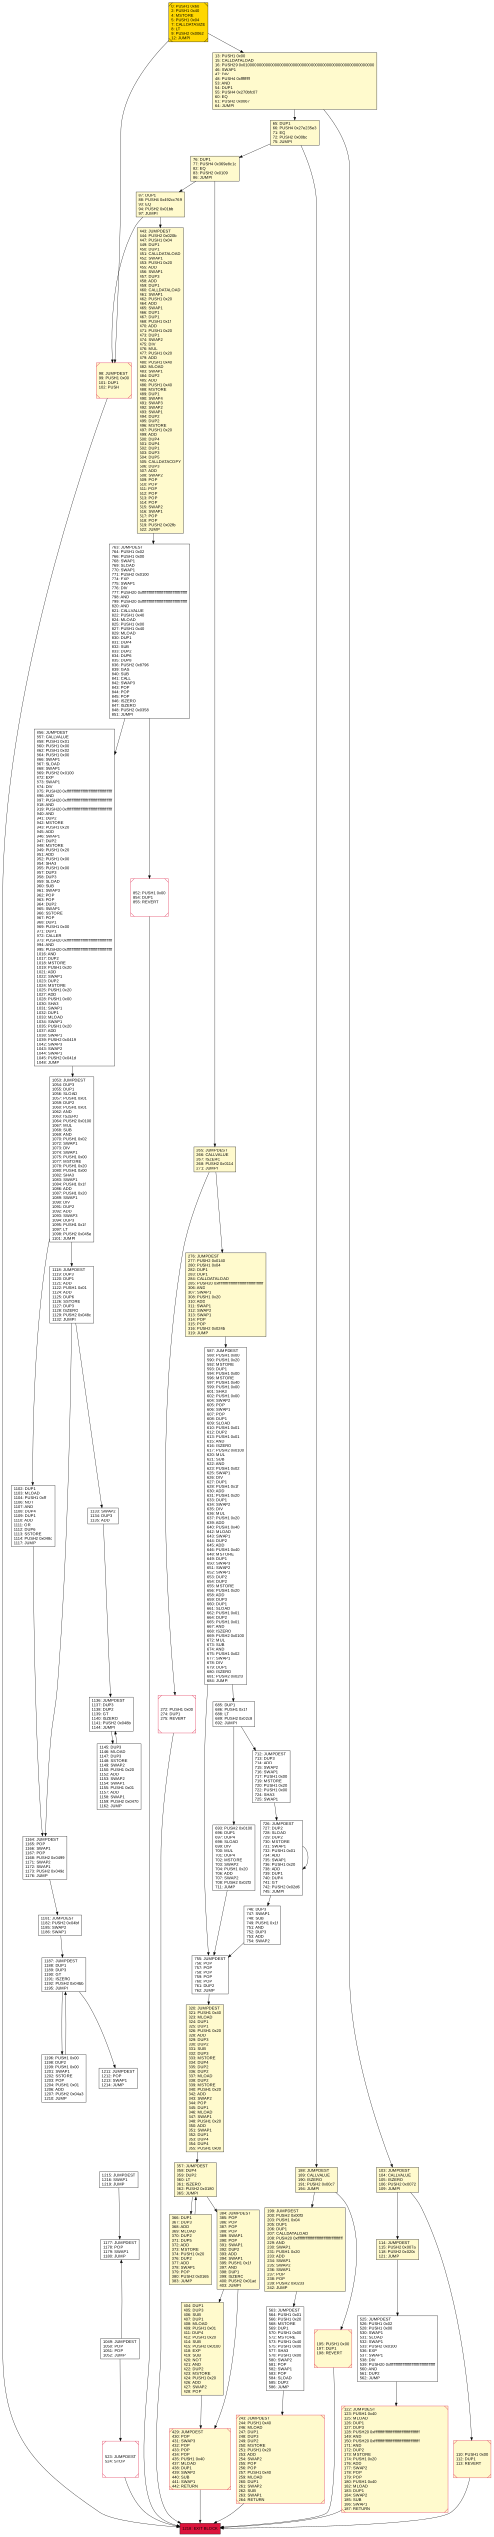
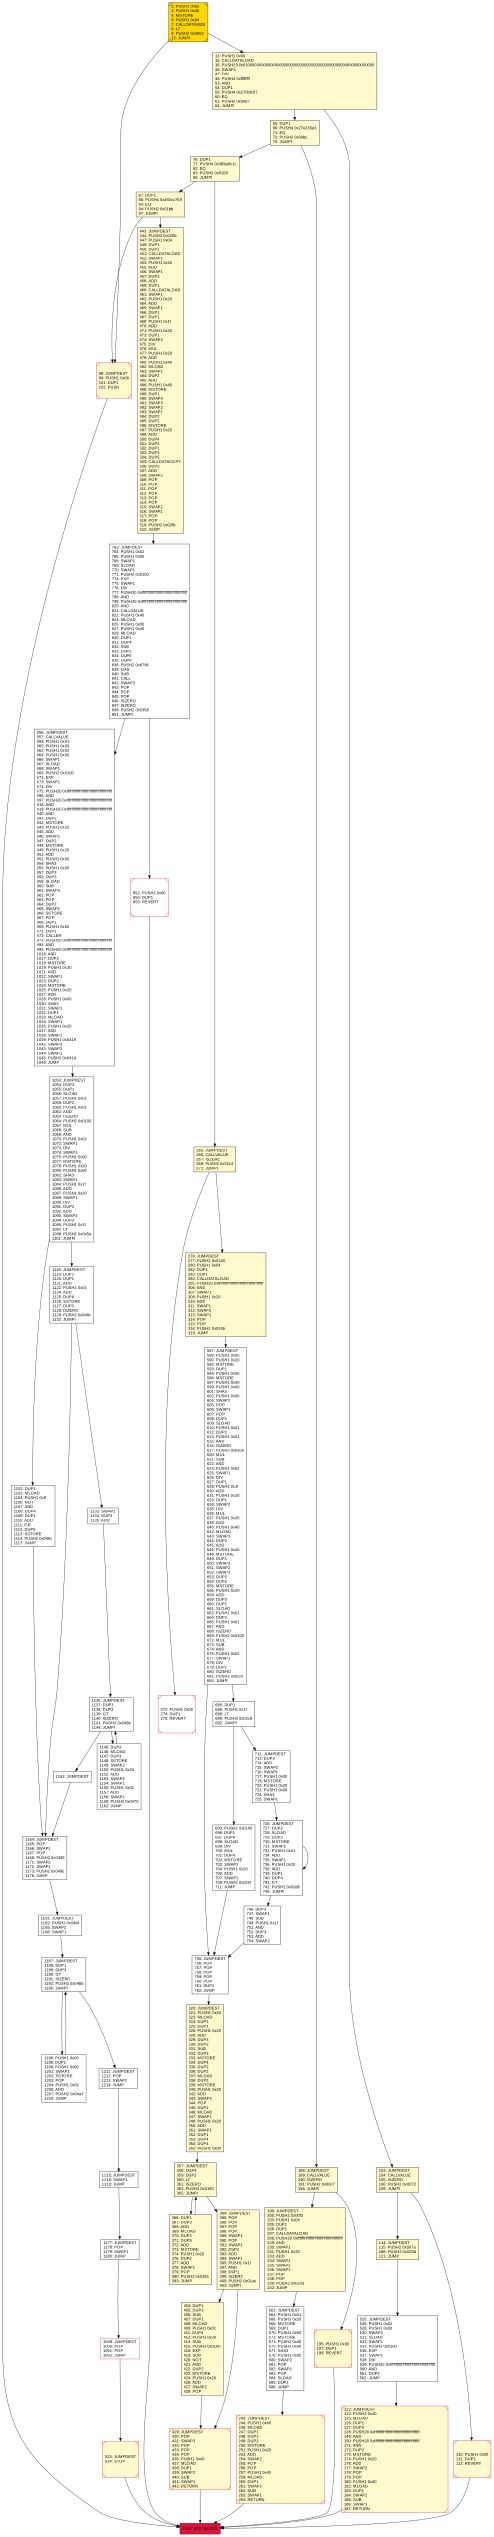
none -> (72, 1777)
none -> (118, 2129)
(161, 2131) -> none
(398, 2250) -> (398, 2250)
(122, 2301) -> (118, 2298)
(120, 2349) -> (120, 2349)
(121, 2459) -> (121, 2459)
